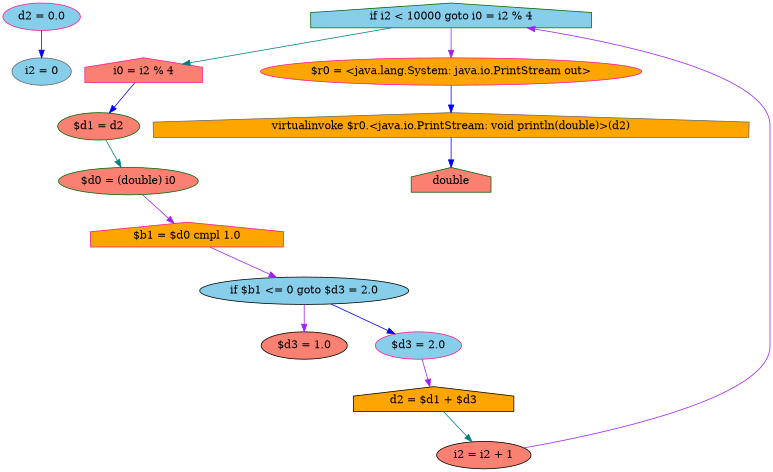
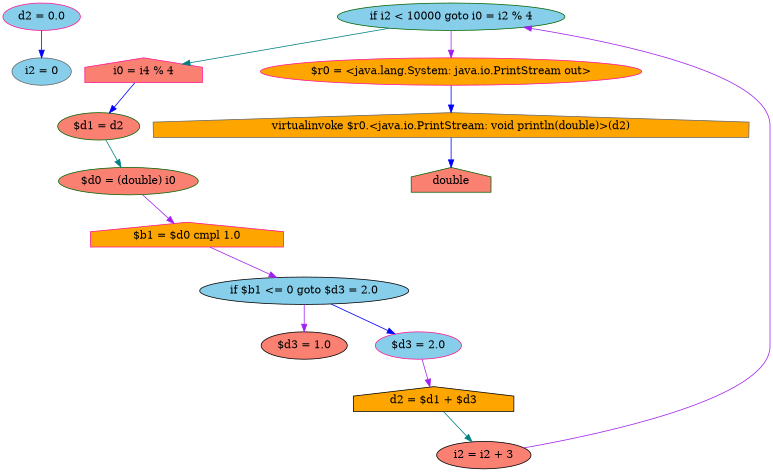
(451, 17) -> (451, 17)
(144, 72) -> (144, 72)
(484, 455) -> (484, 455)
